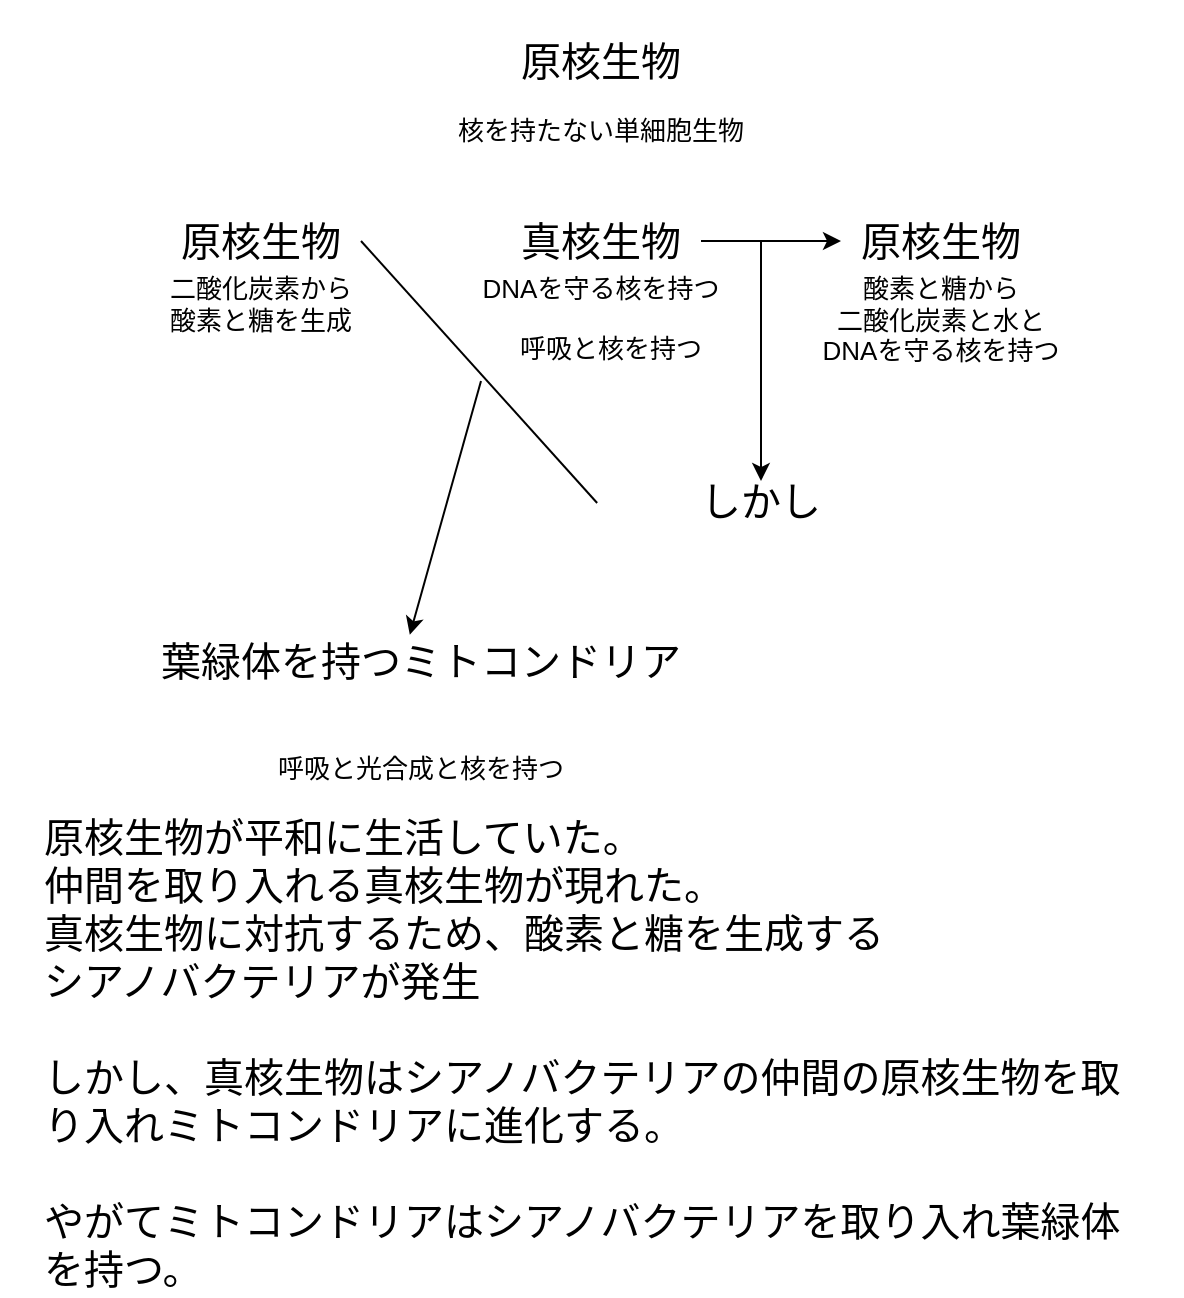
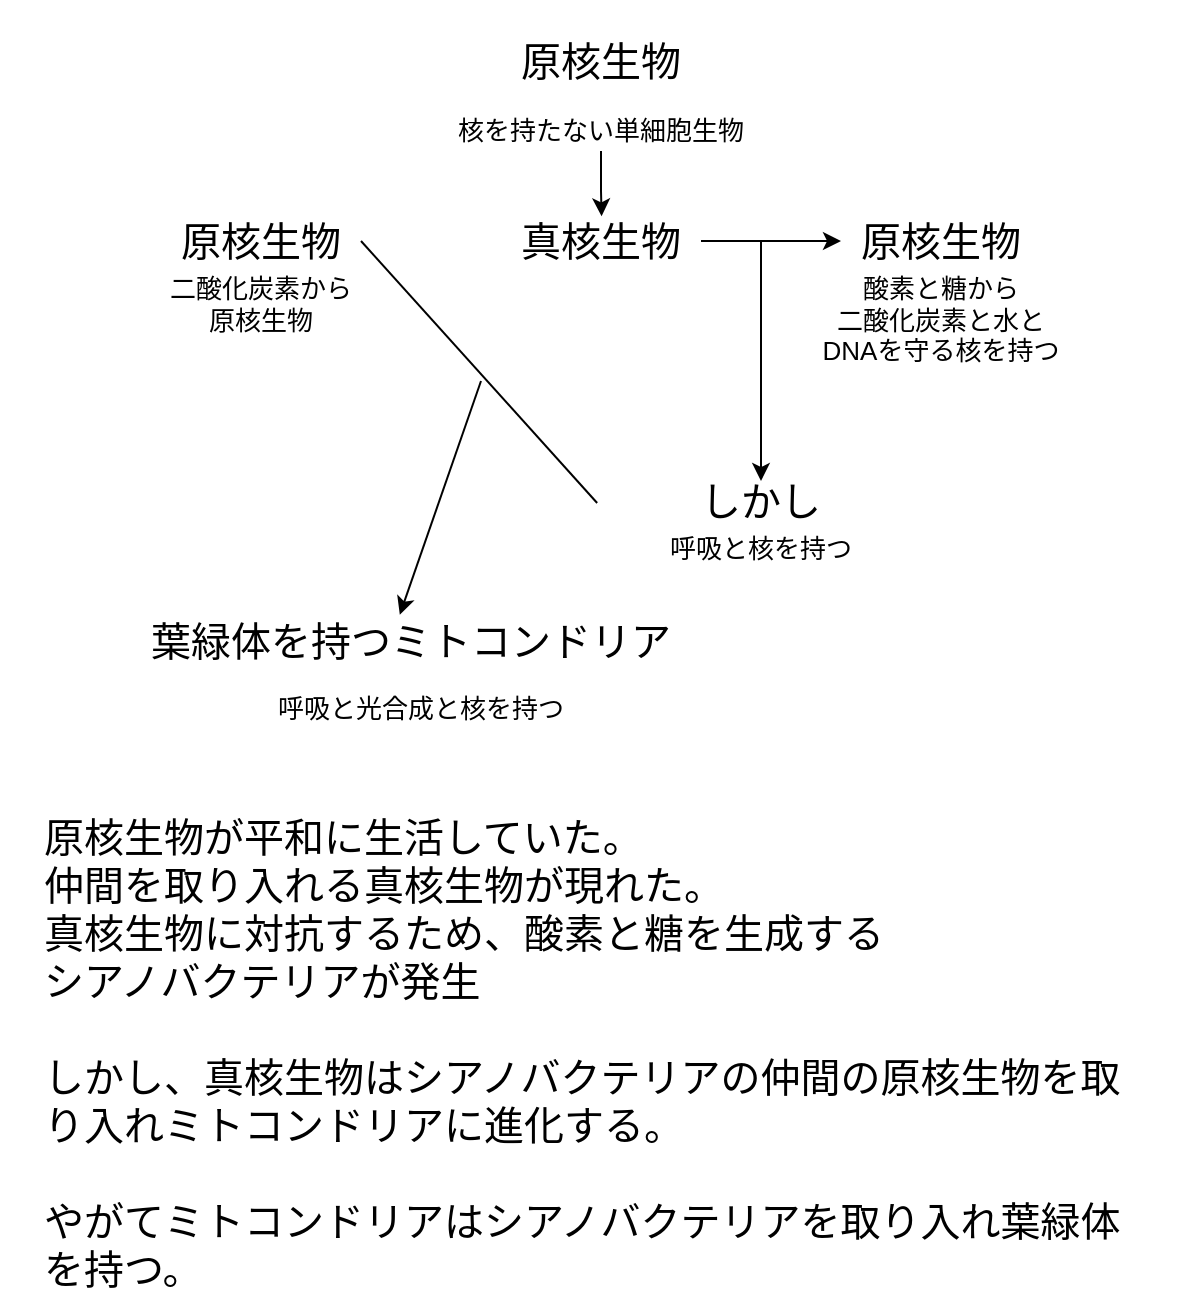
none -> (601, 177)
(601, 281) -> none
(262, 304) -> (262, 304)
(611, 341) -> (761, 541)
(421, 661) -> (411, 641)
(421, 761) -> (421, 701)
